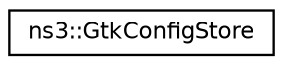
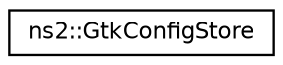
(142, 33) -> (142, 33)
